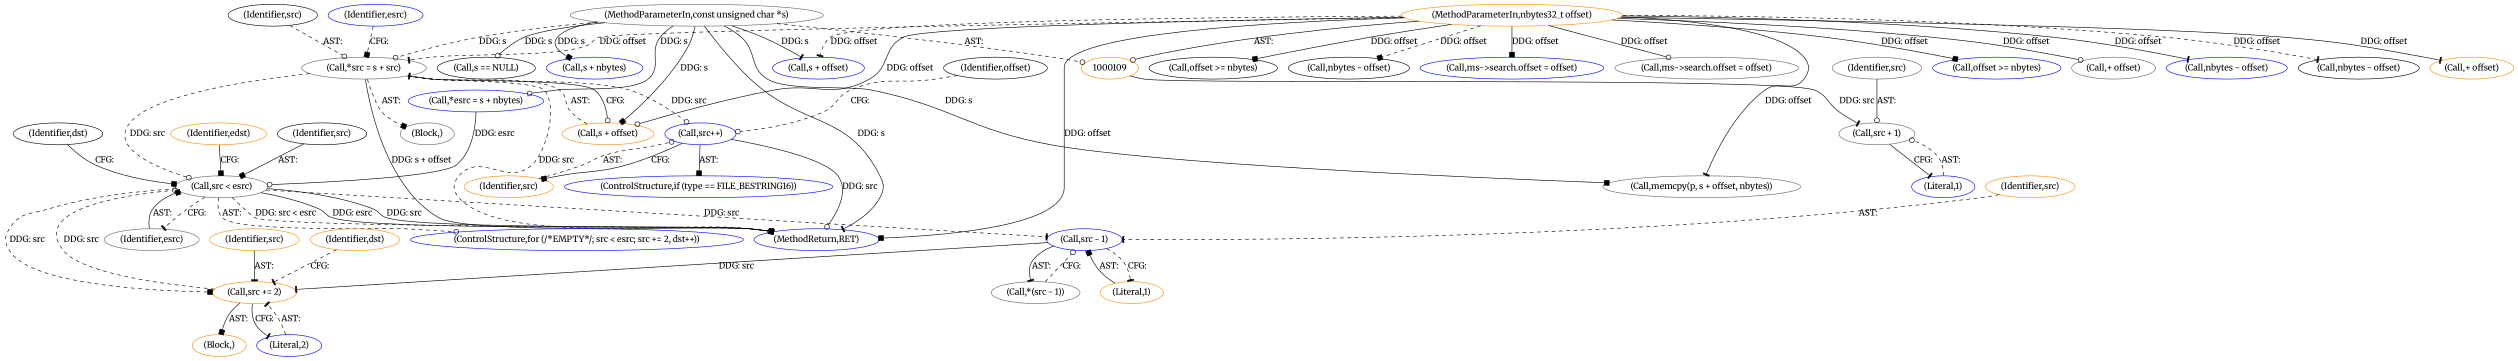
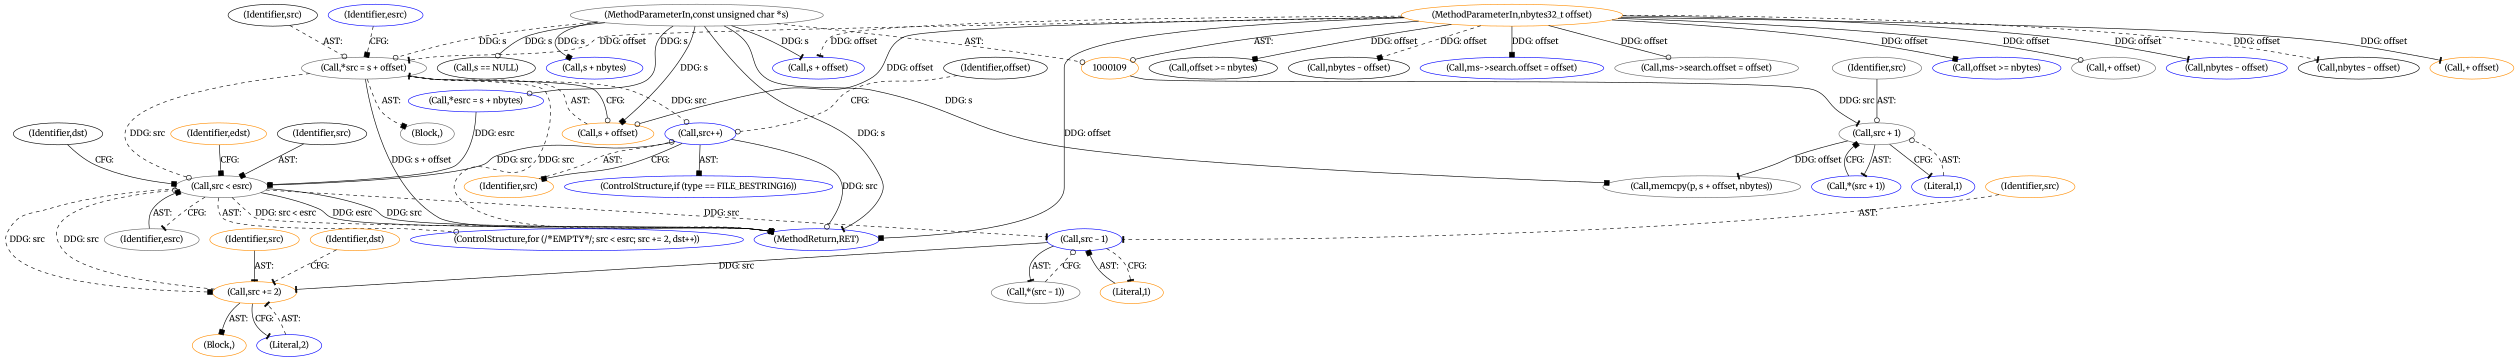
(1796, 50) -> (1793, 156)
(364, 68) -> (364, 68)
none -> (486, 163)
none -> (1856, 187)
